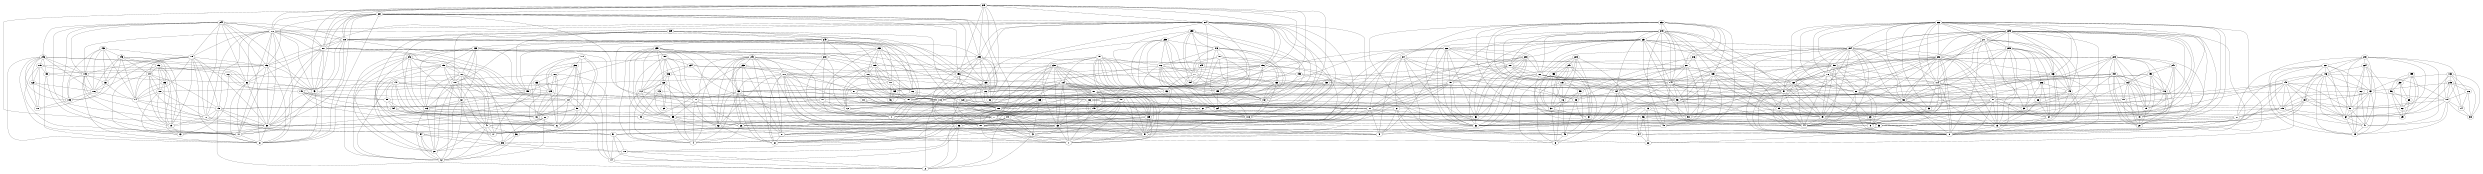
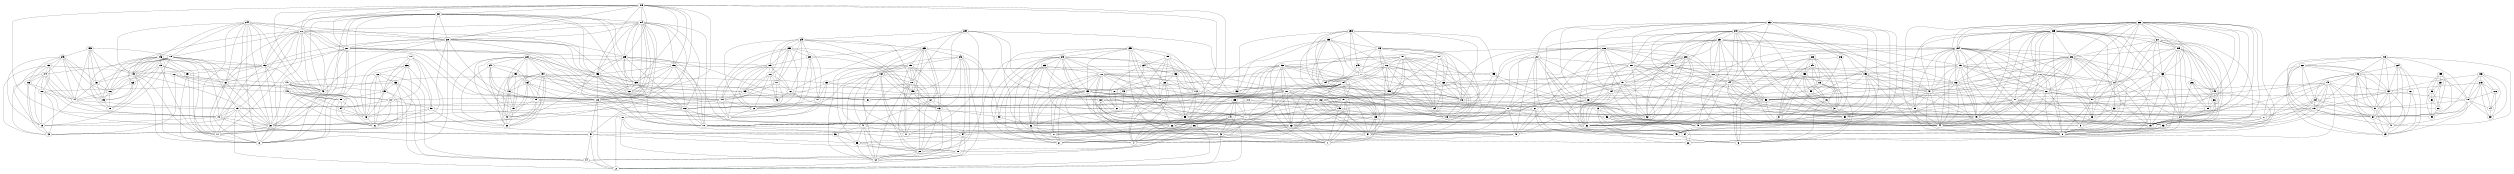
(664, 109) -> none
